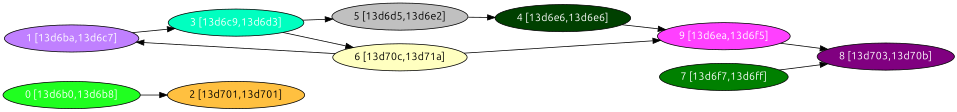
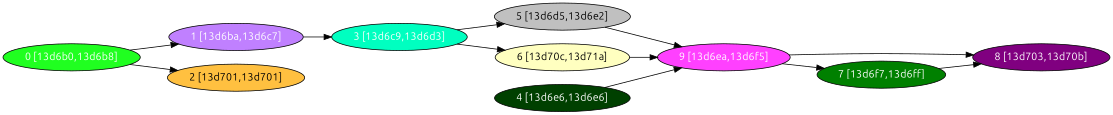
(478, 17) -> (640, 36)
(240, 48) -> (150, 48)
none -> (799, 66)
